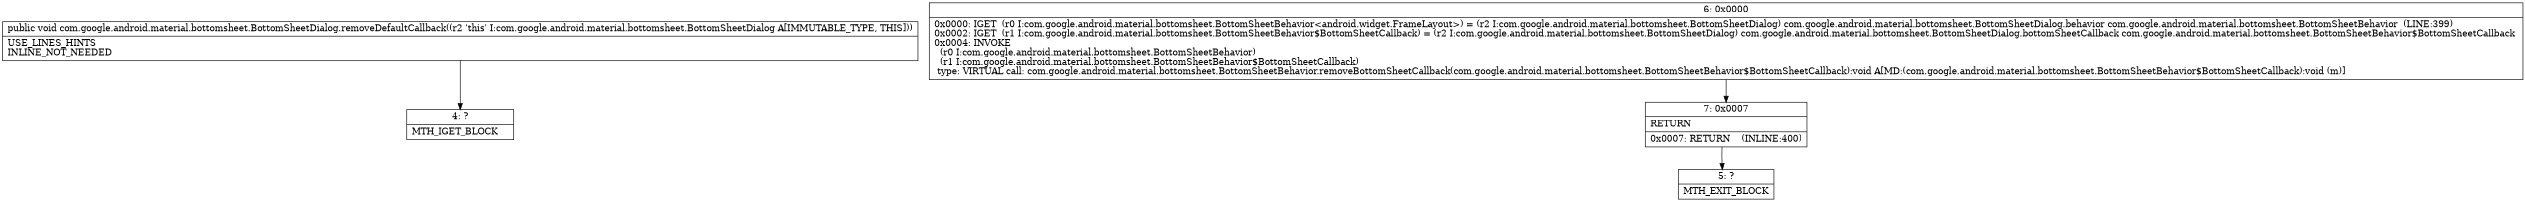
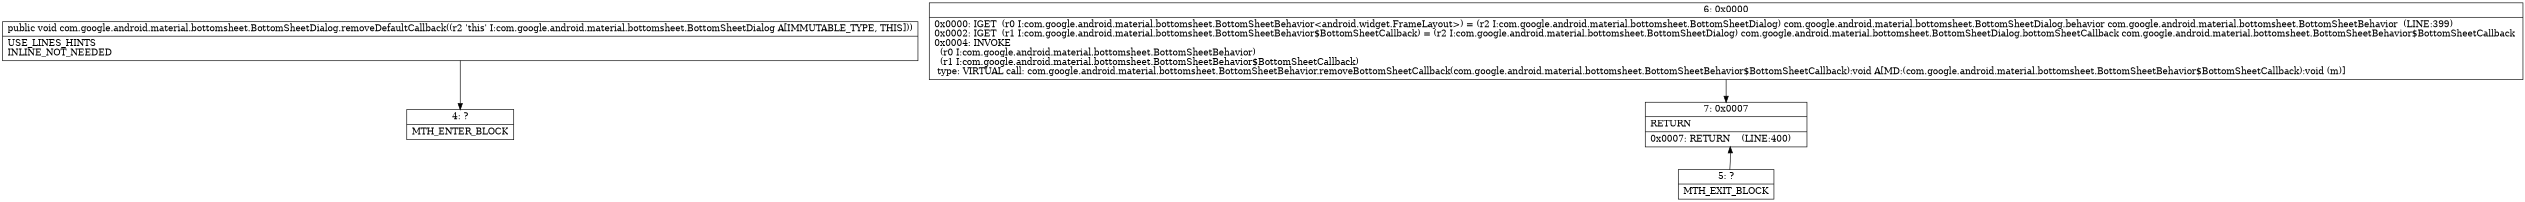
(455, 132) -> (460, 132)
(1726, 139) -> (1721, 139)
(1722, 155) -> (1730, 161)
